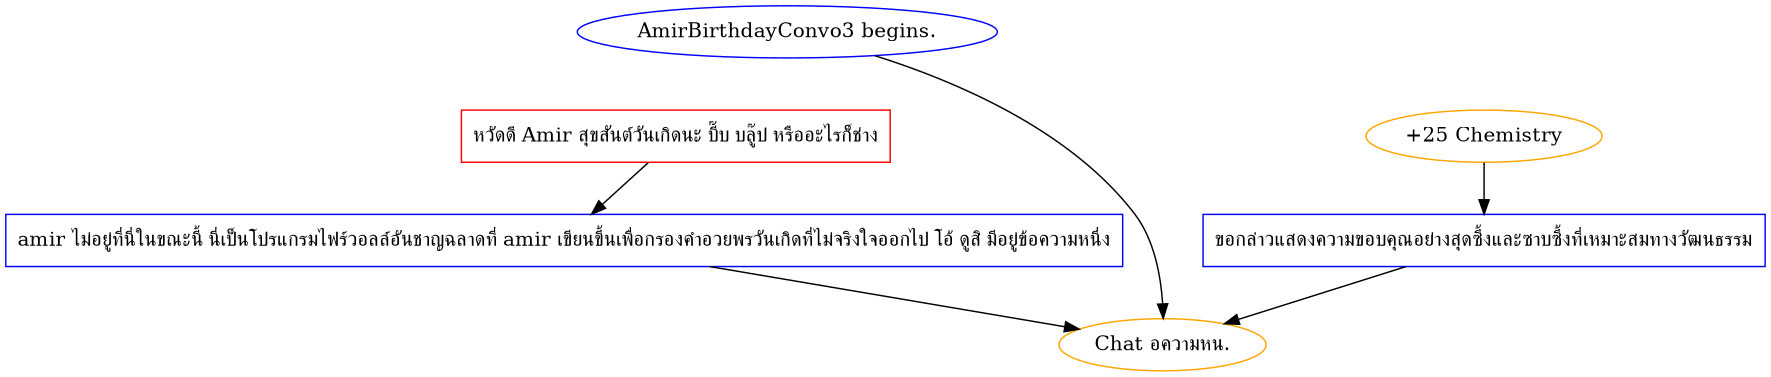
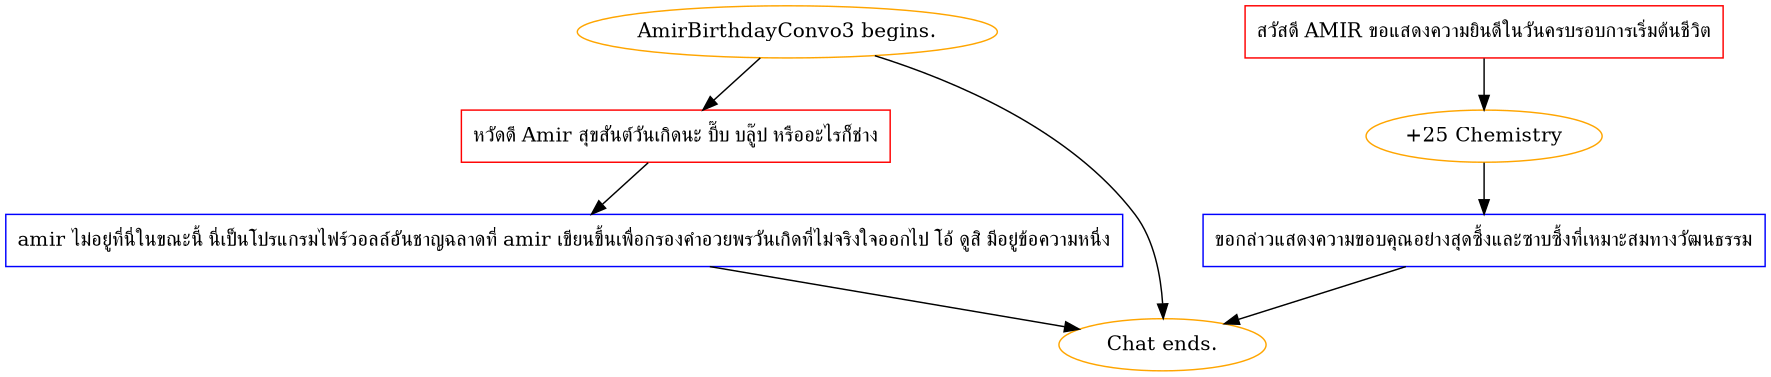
(787, 32) -> (787, 32)
none -> (1484, 32)
none -> (737, 79)
(1163, 345) -> (1163, 345)
